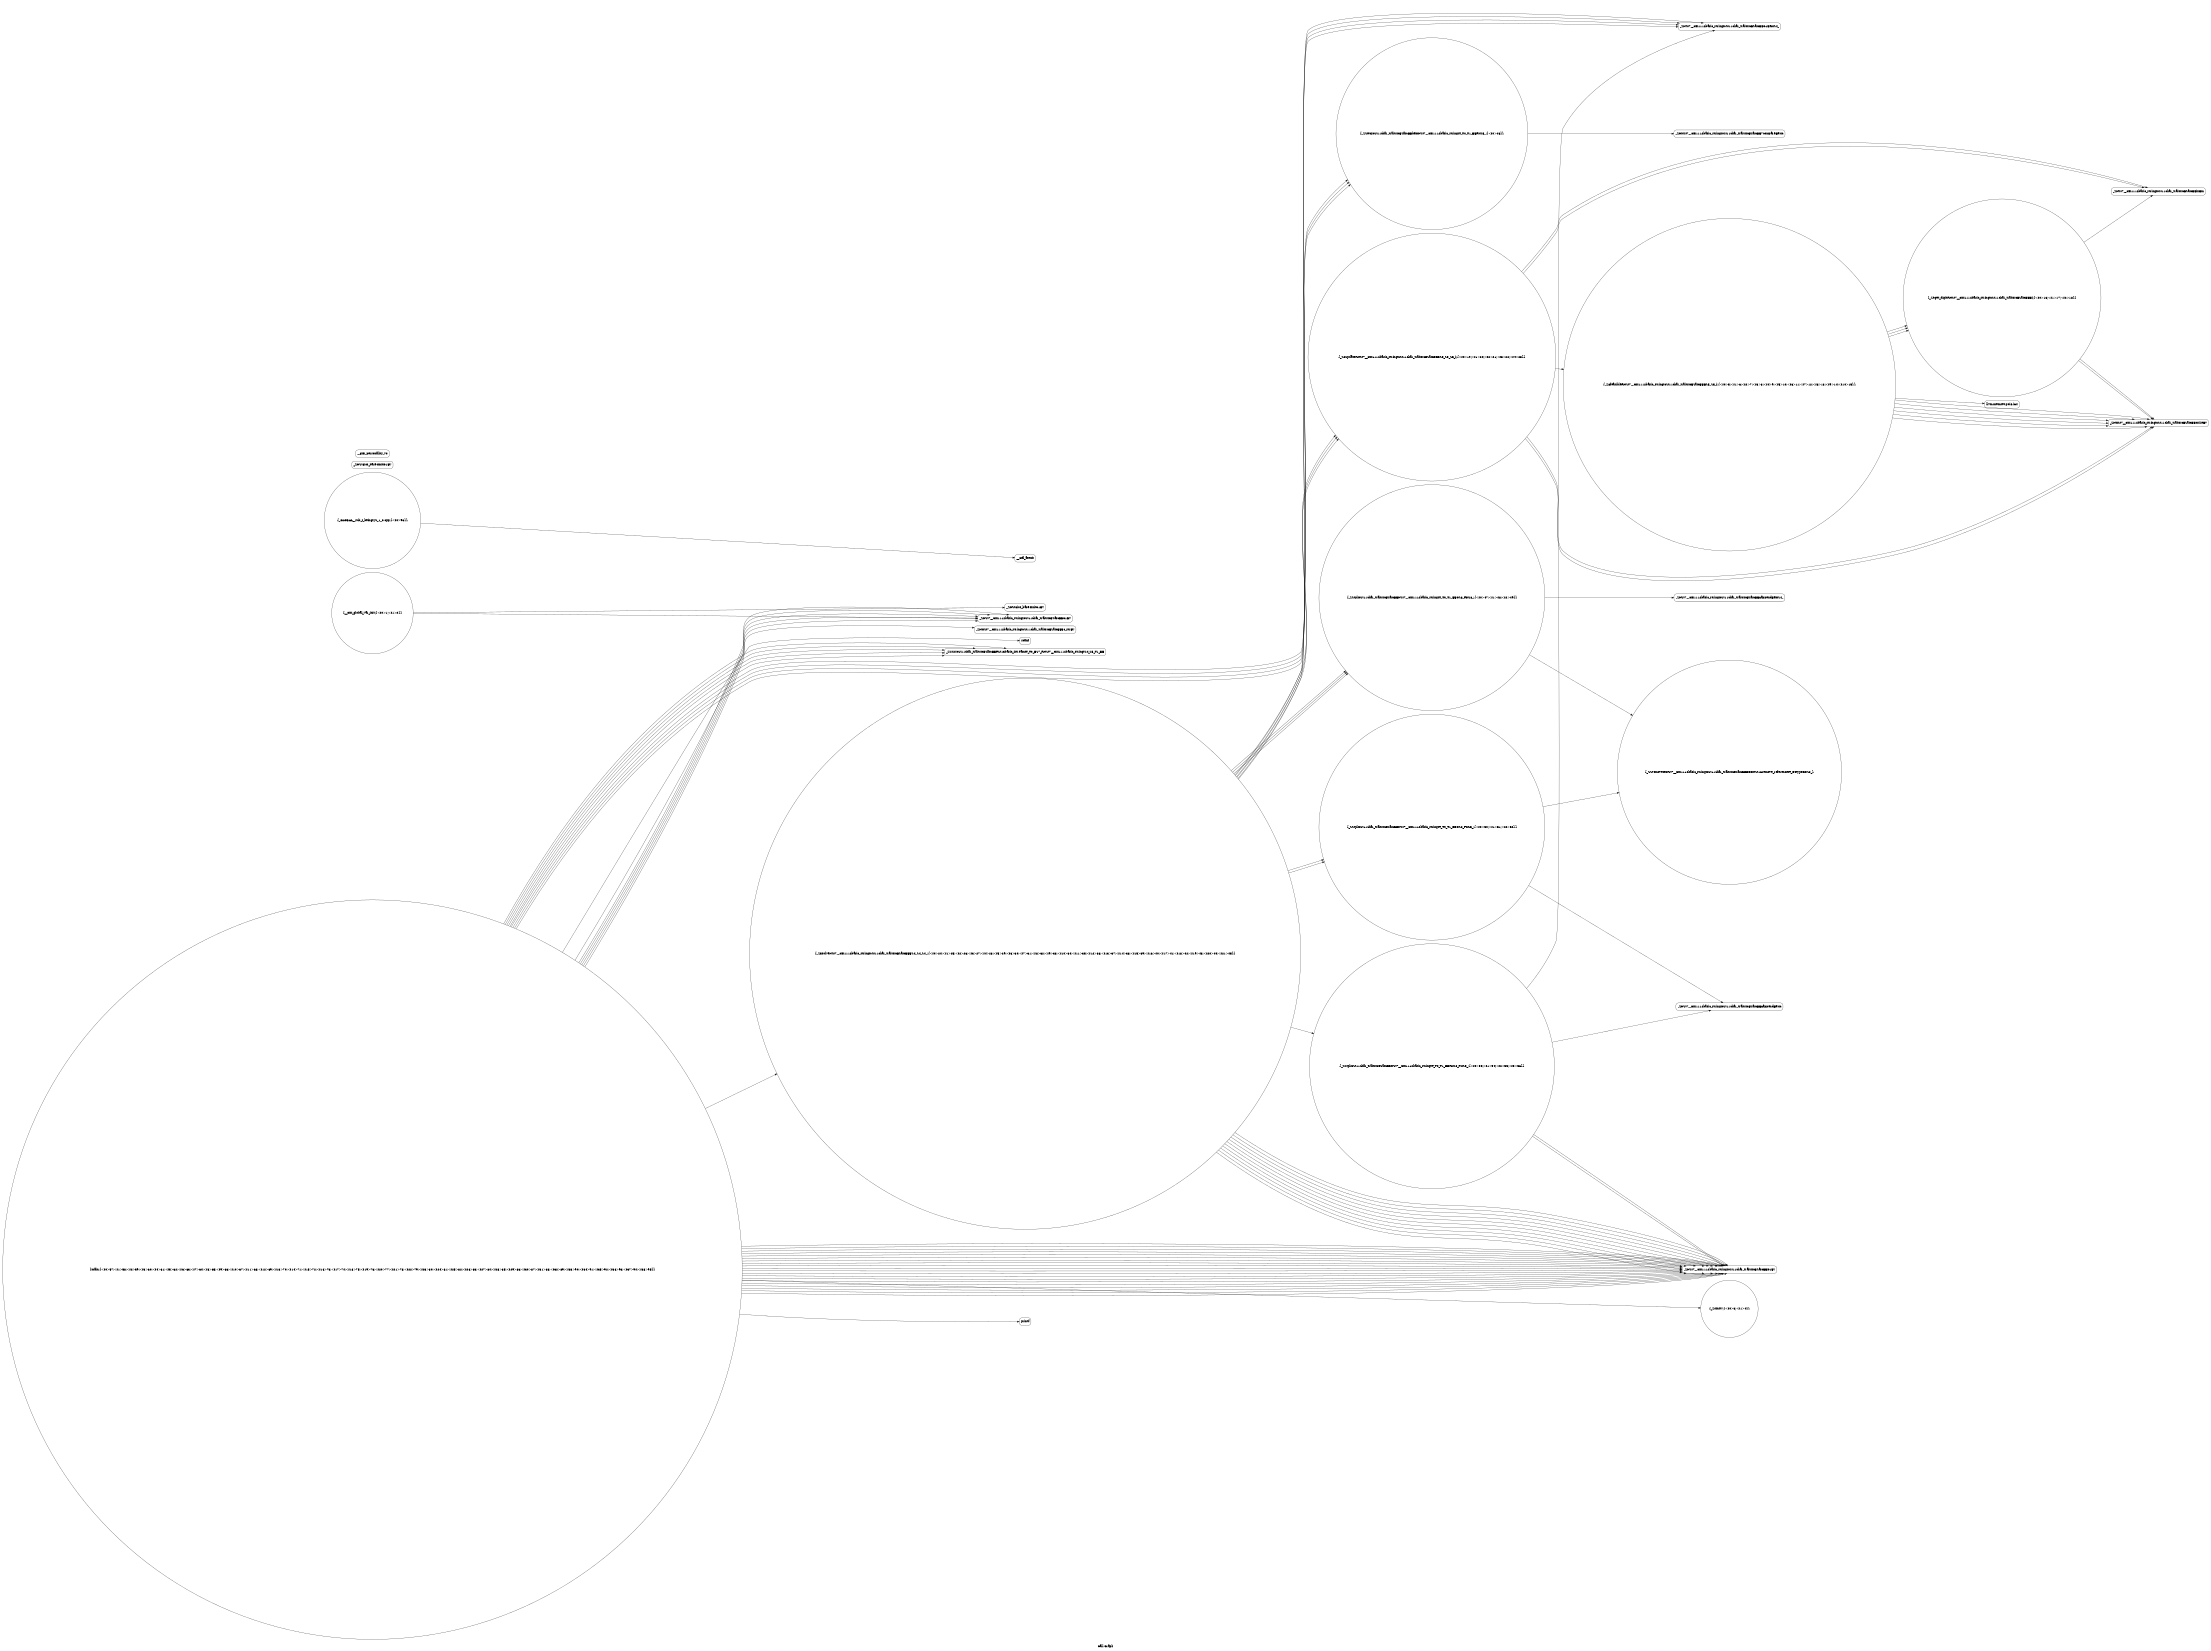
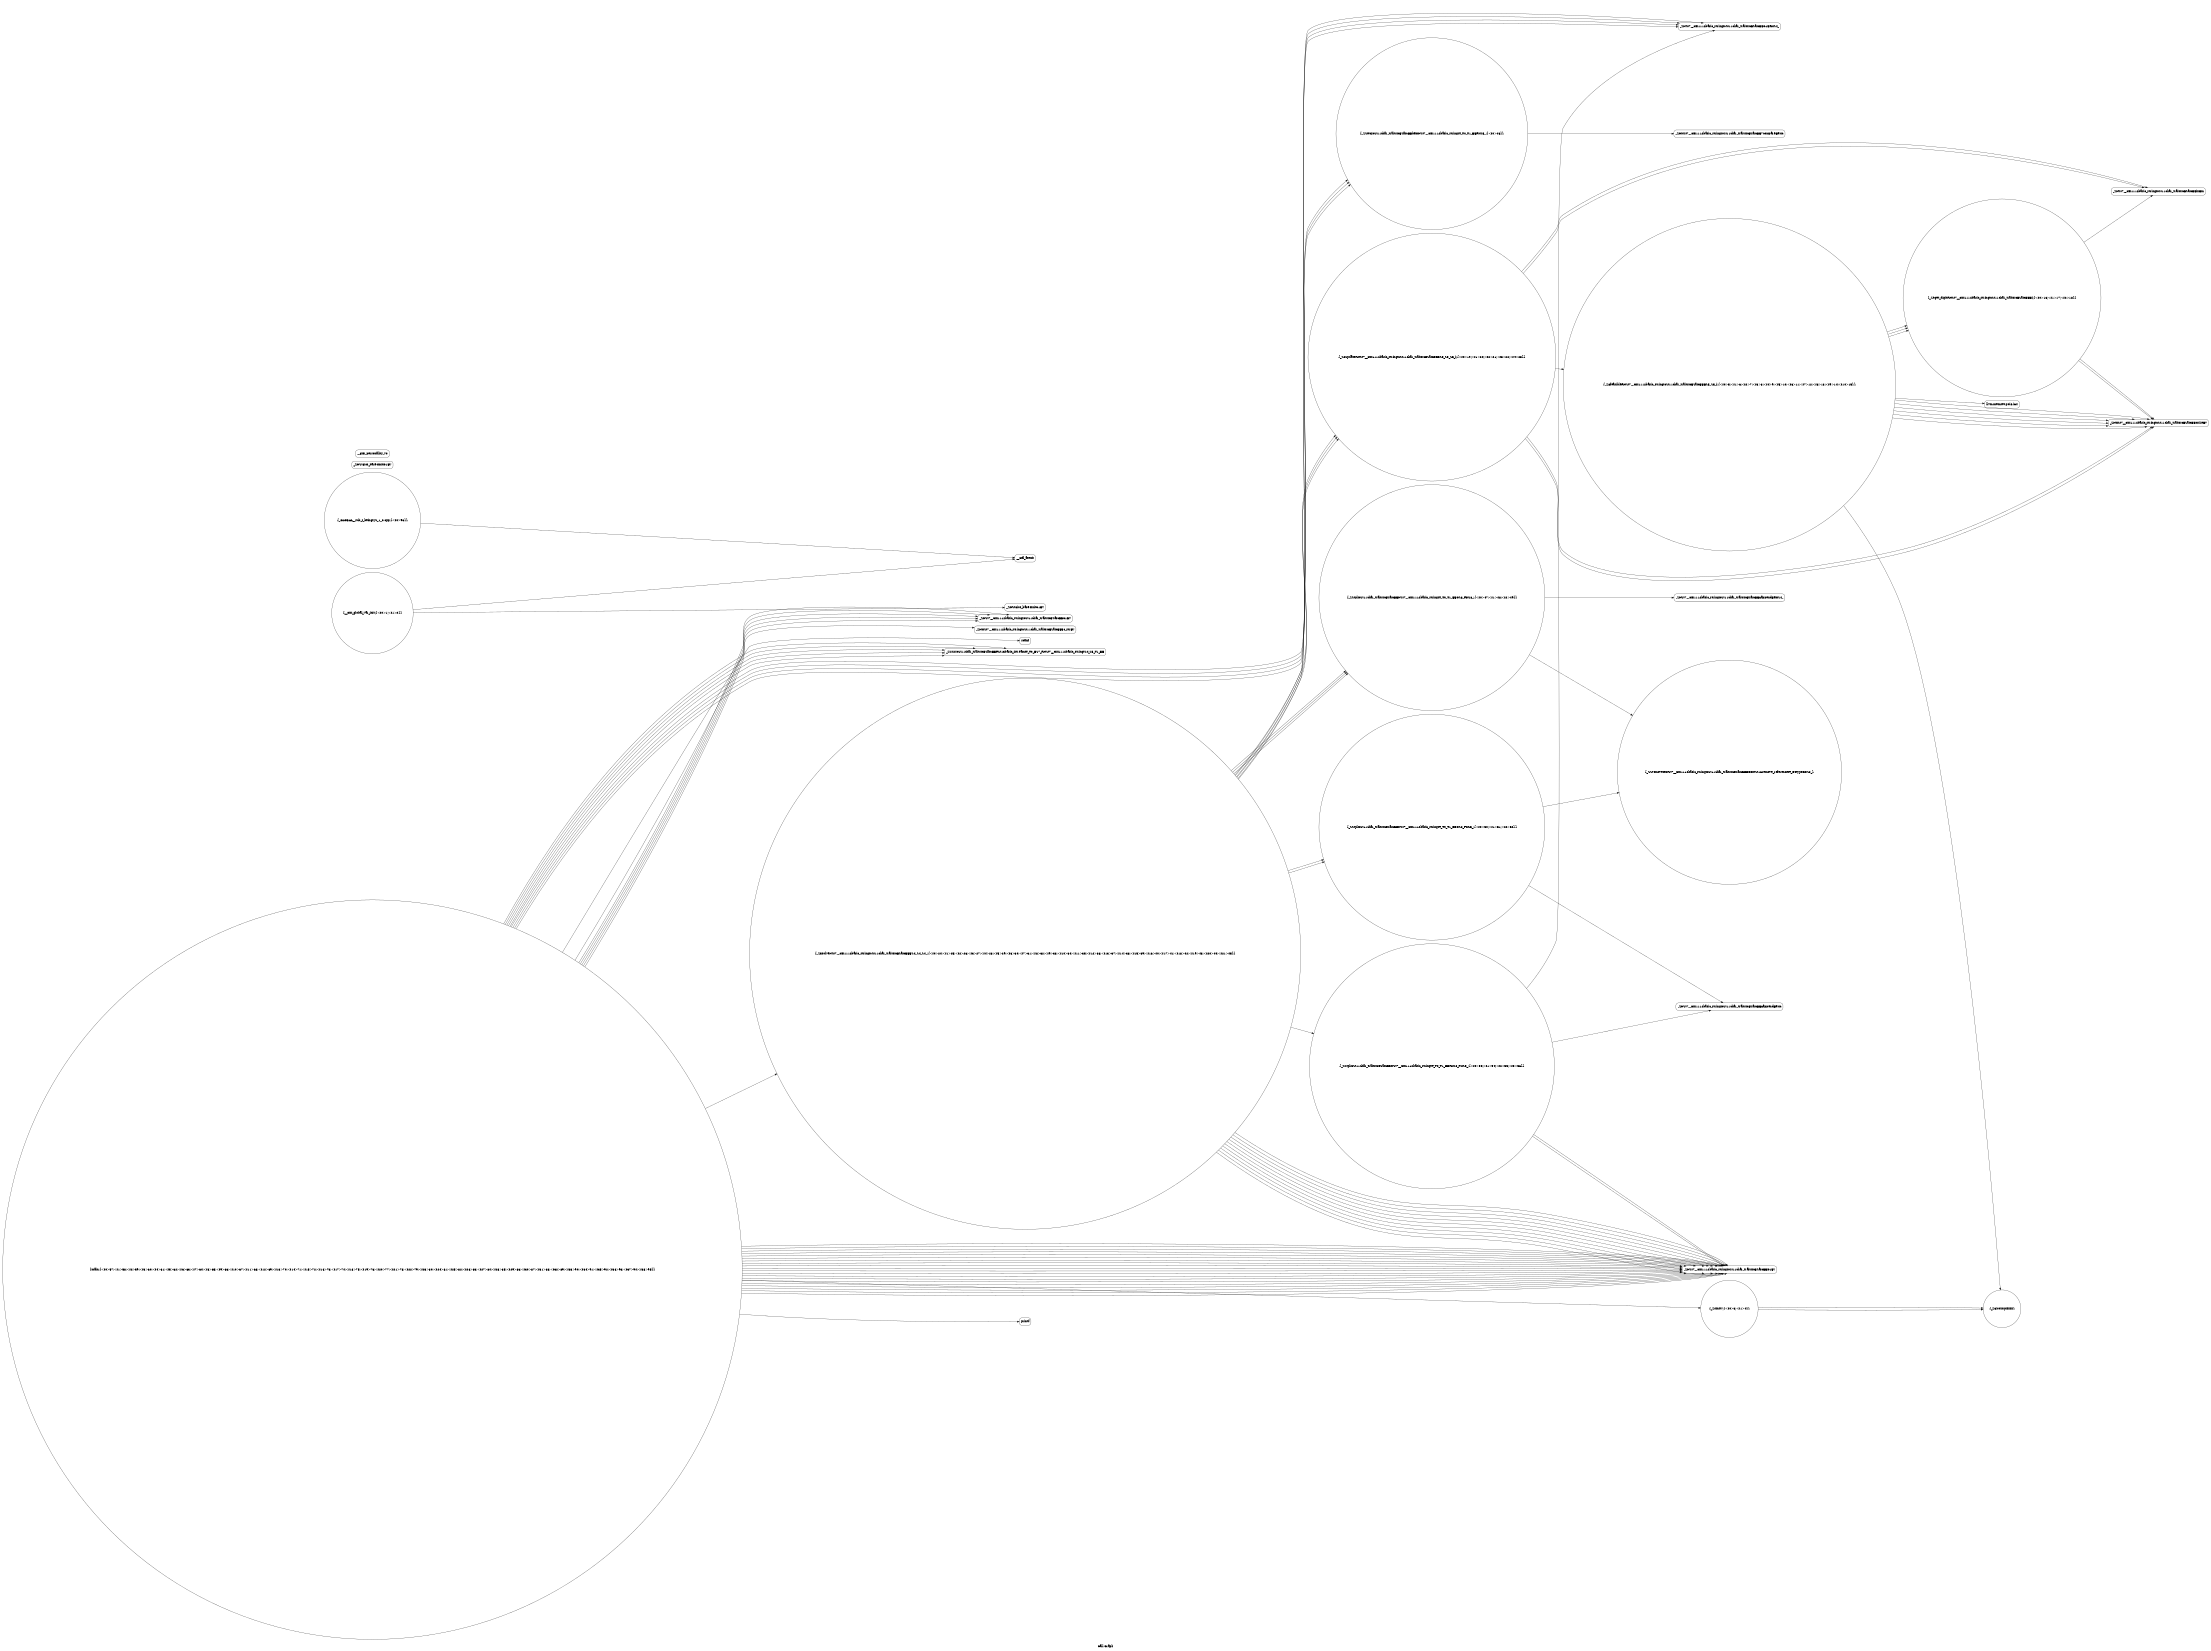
(694, 616) -> (713, 584)
none -> (2002, 1309)
